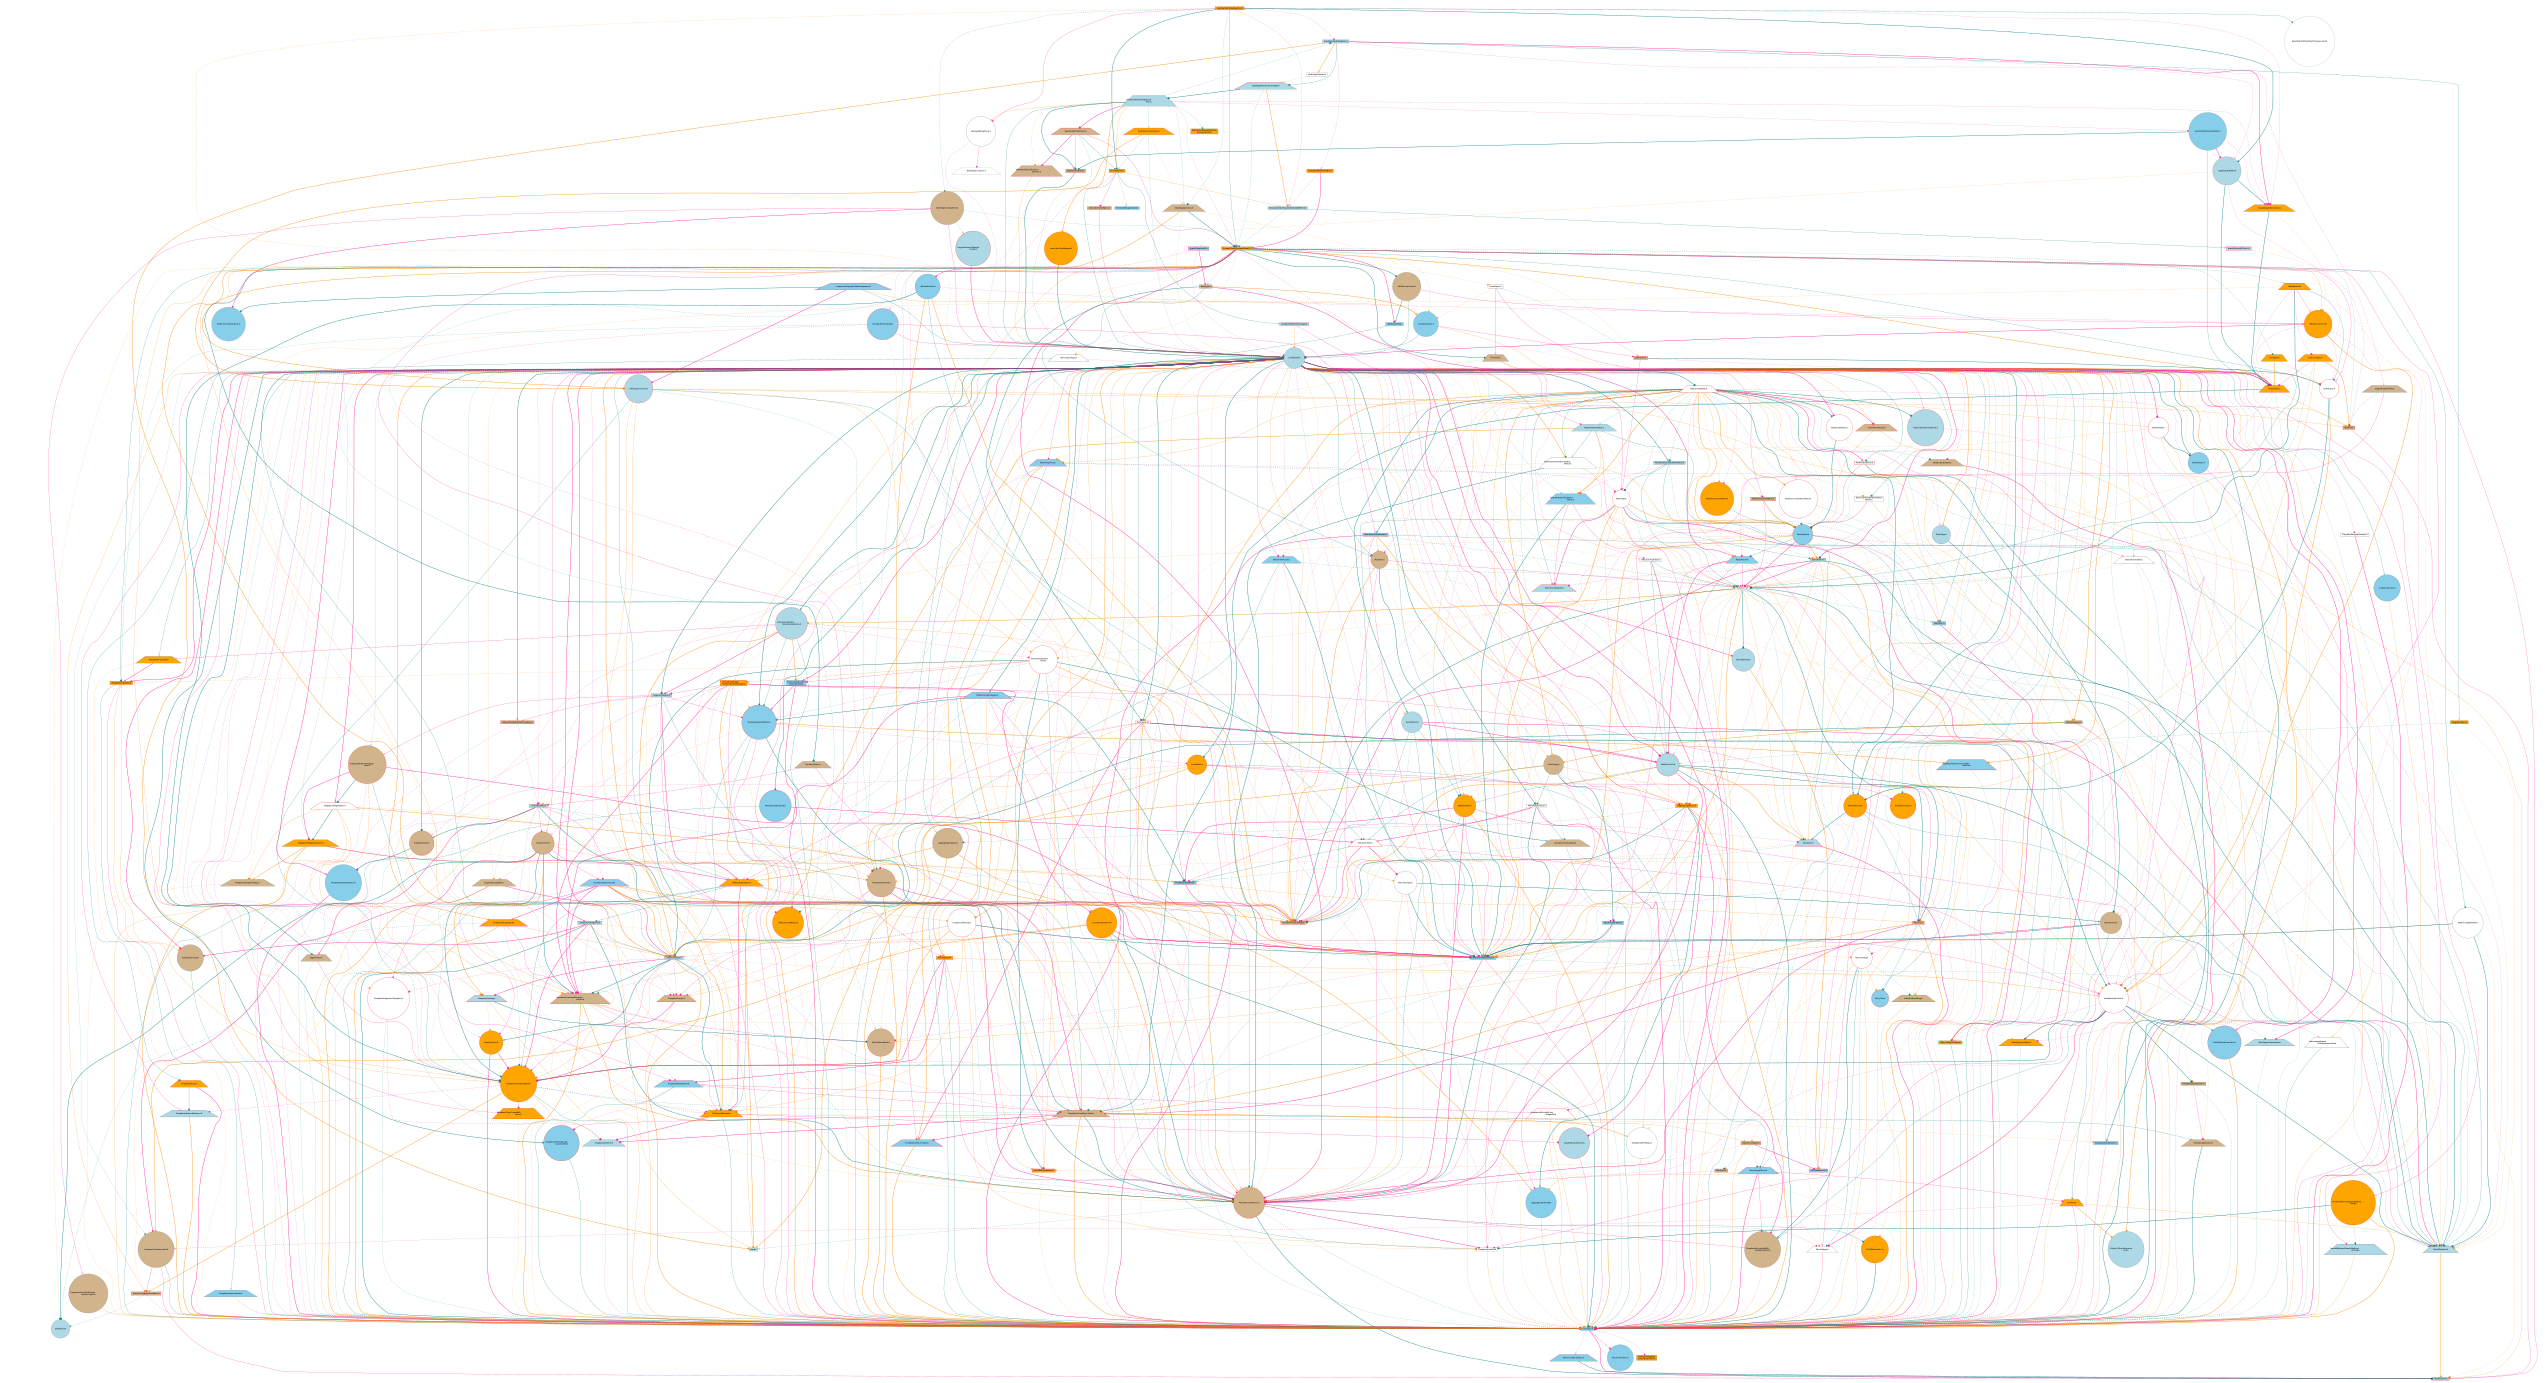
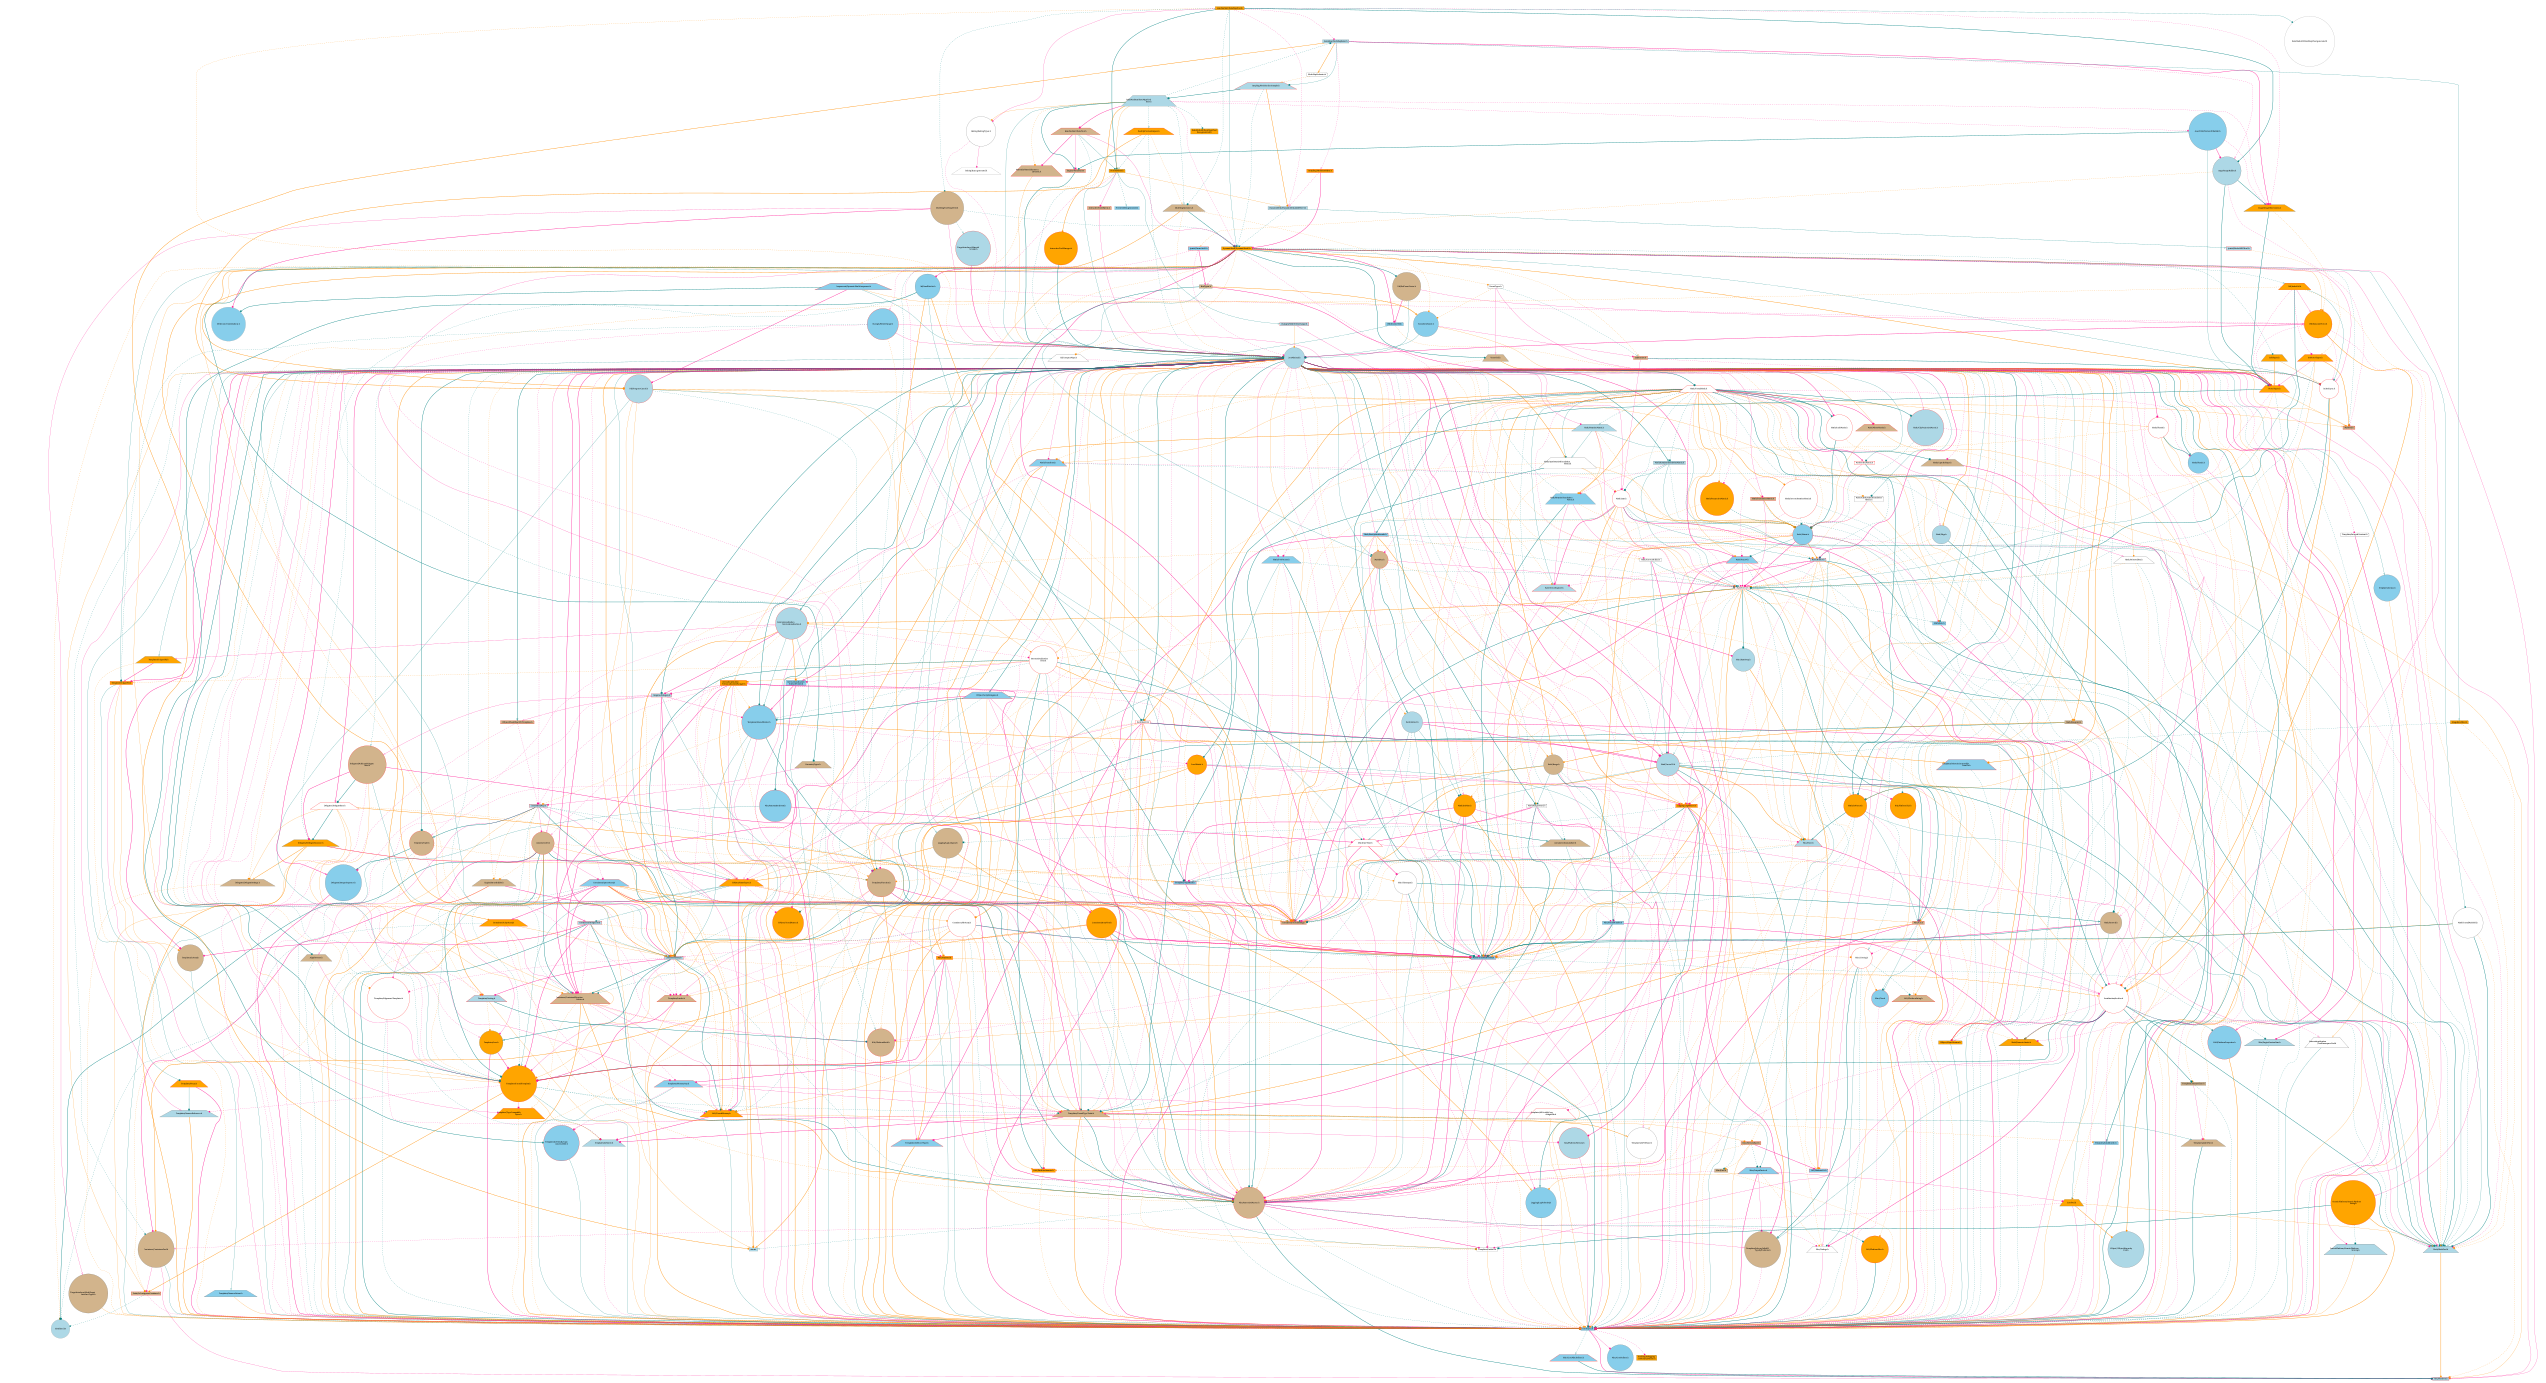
(976, 171) -> (976, 171)
(1399, 310) -> (1399, 310)
(2385, 389) -> none
(2009, 426) -> none
(1821, 428) -> (1821, 428)
(1569, 702) -> (1569, 702)
(420, 876) -> (420, 876)
none -> (1824, 936)
